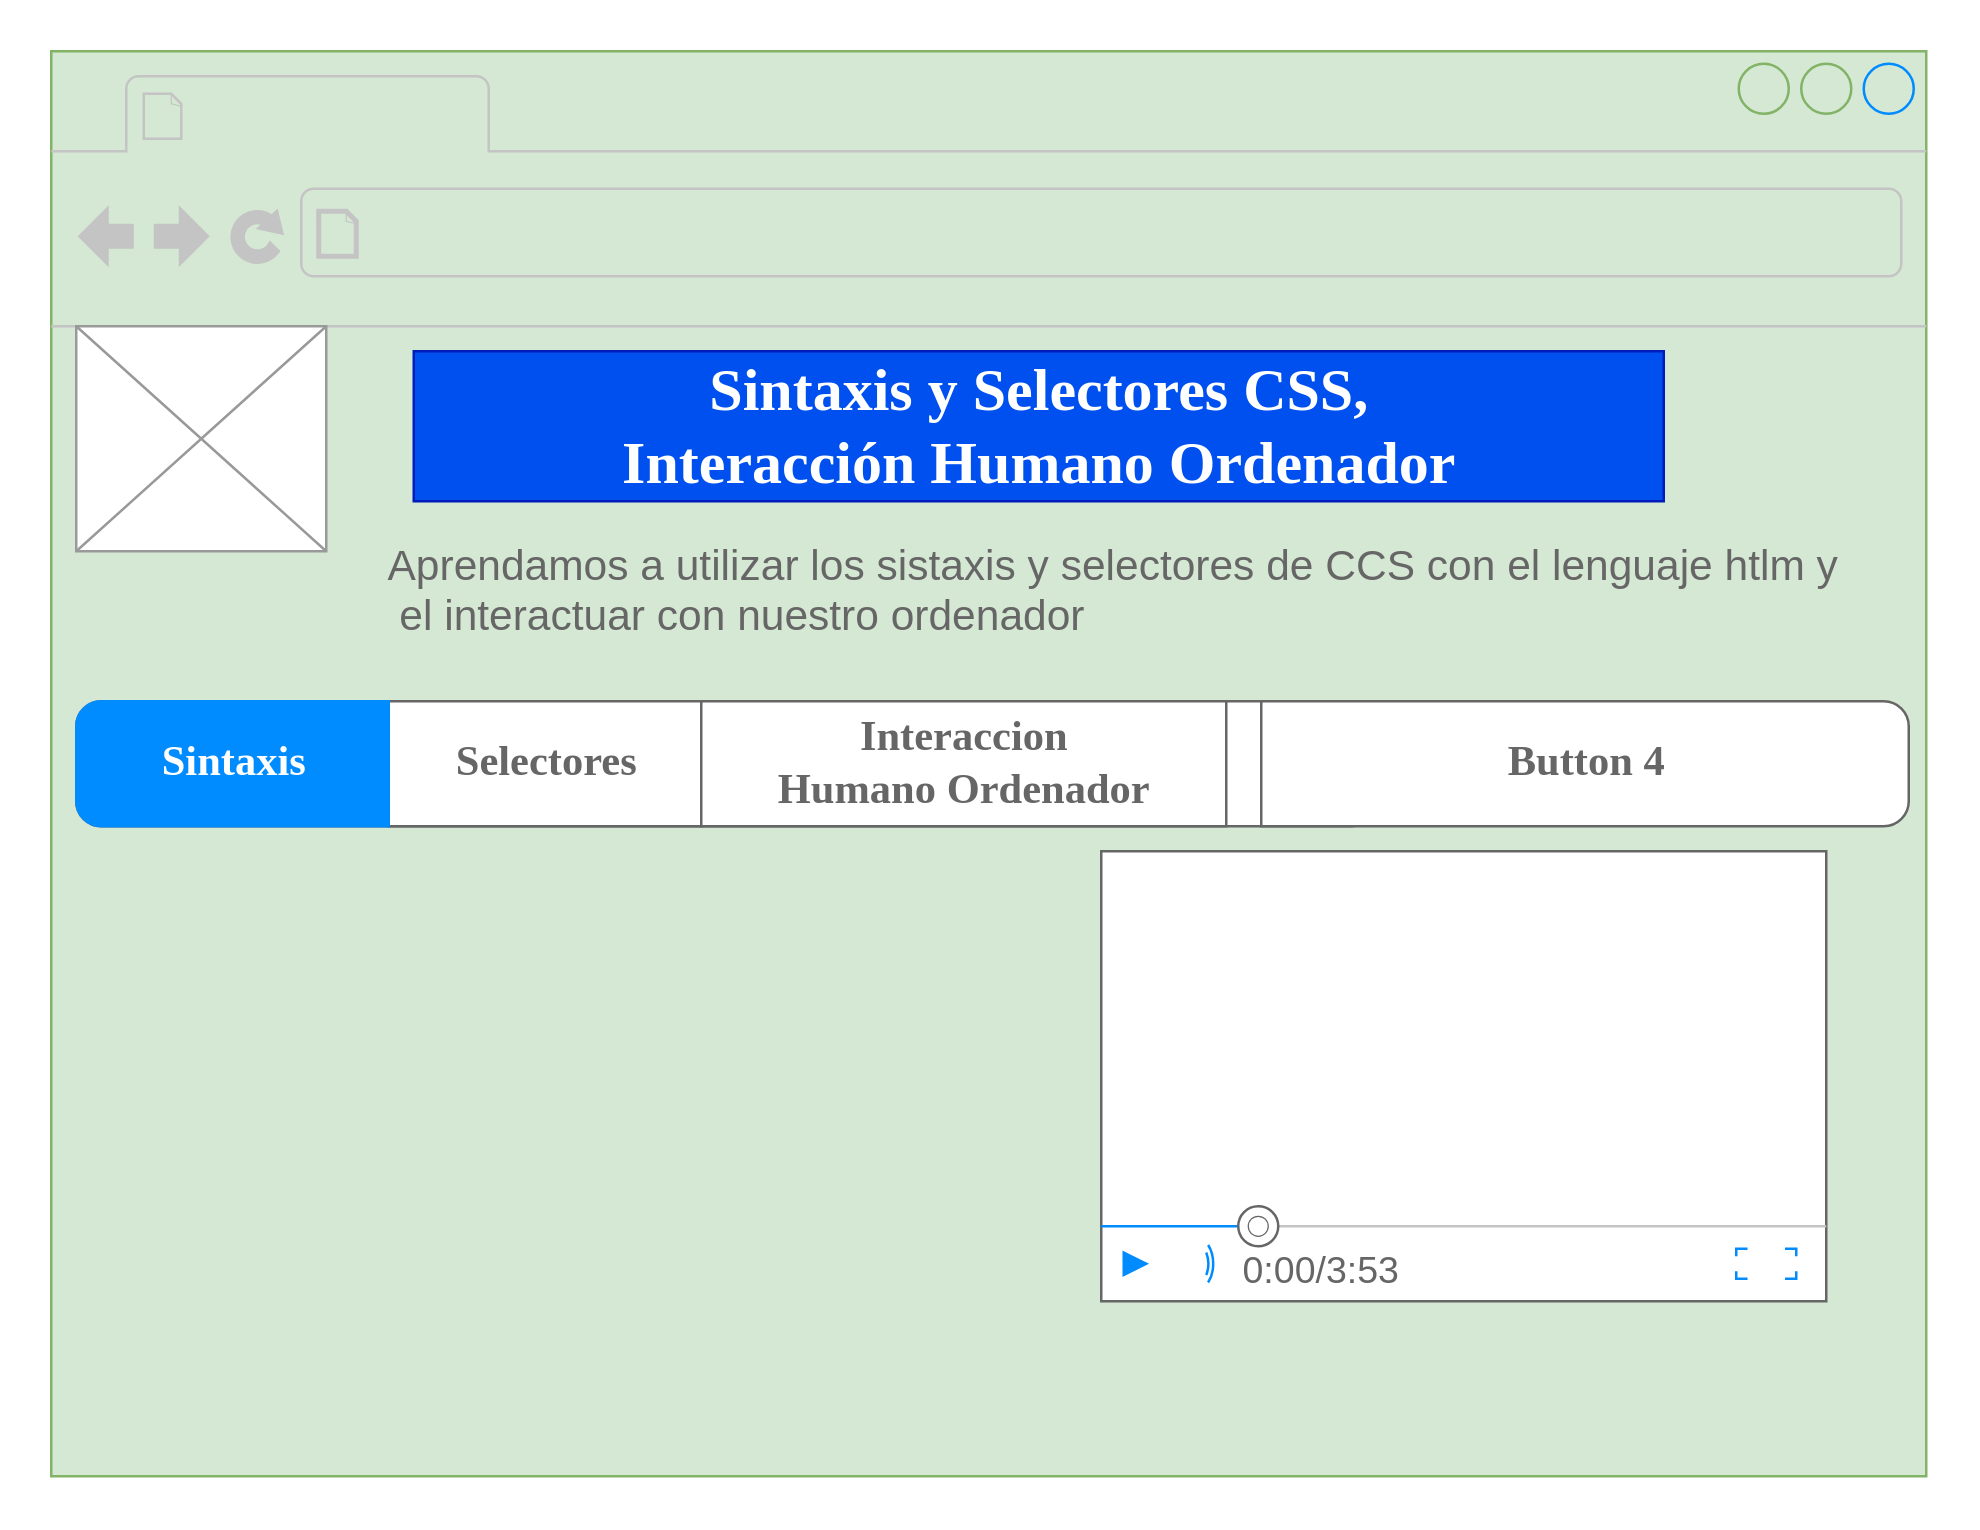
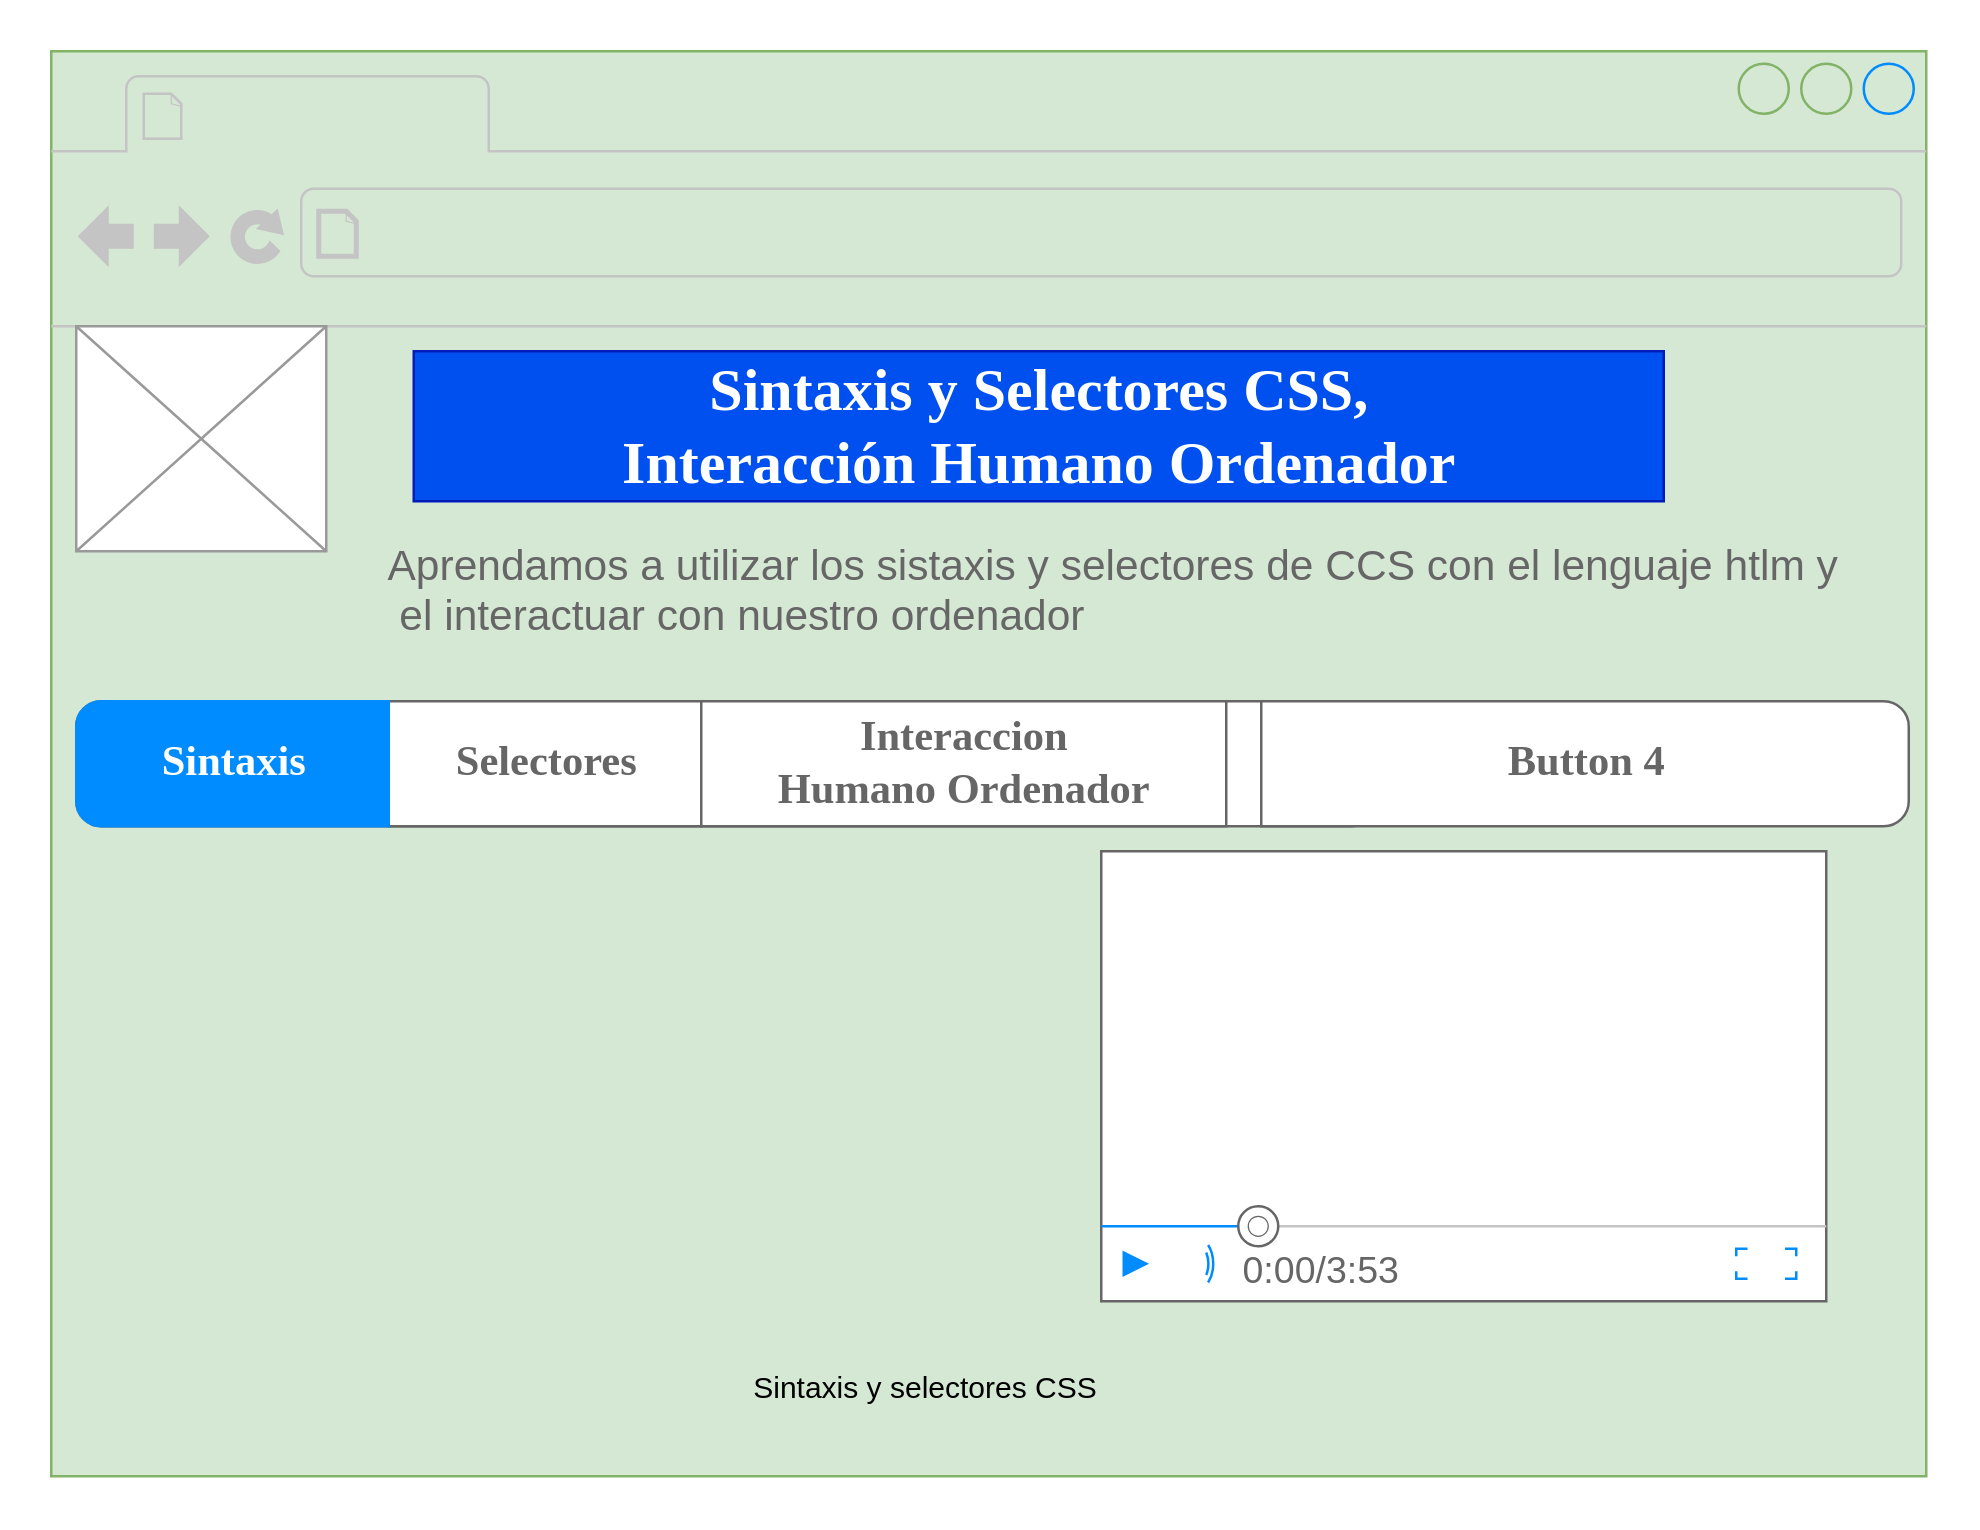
none -> (926, 1389)
